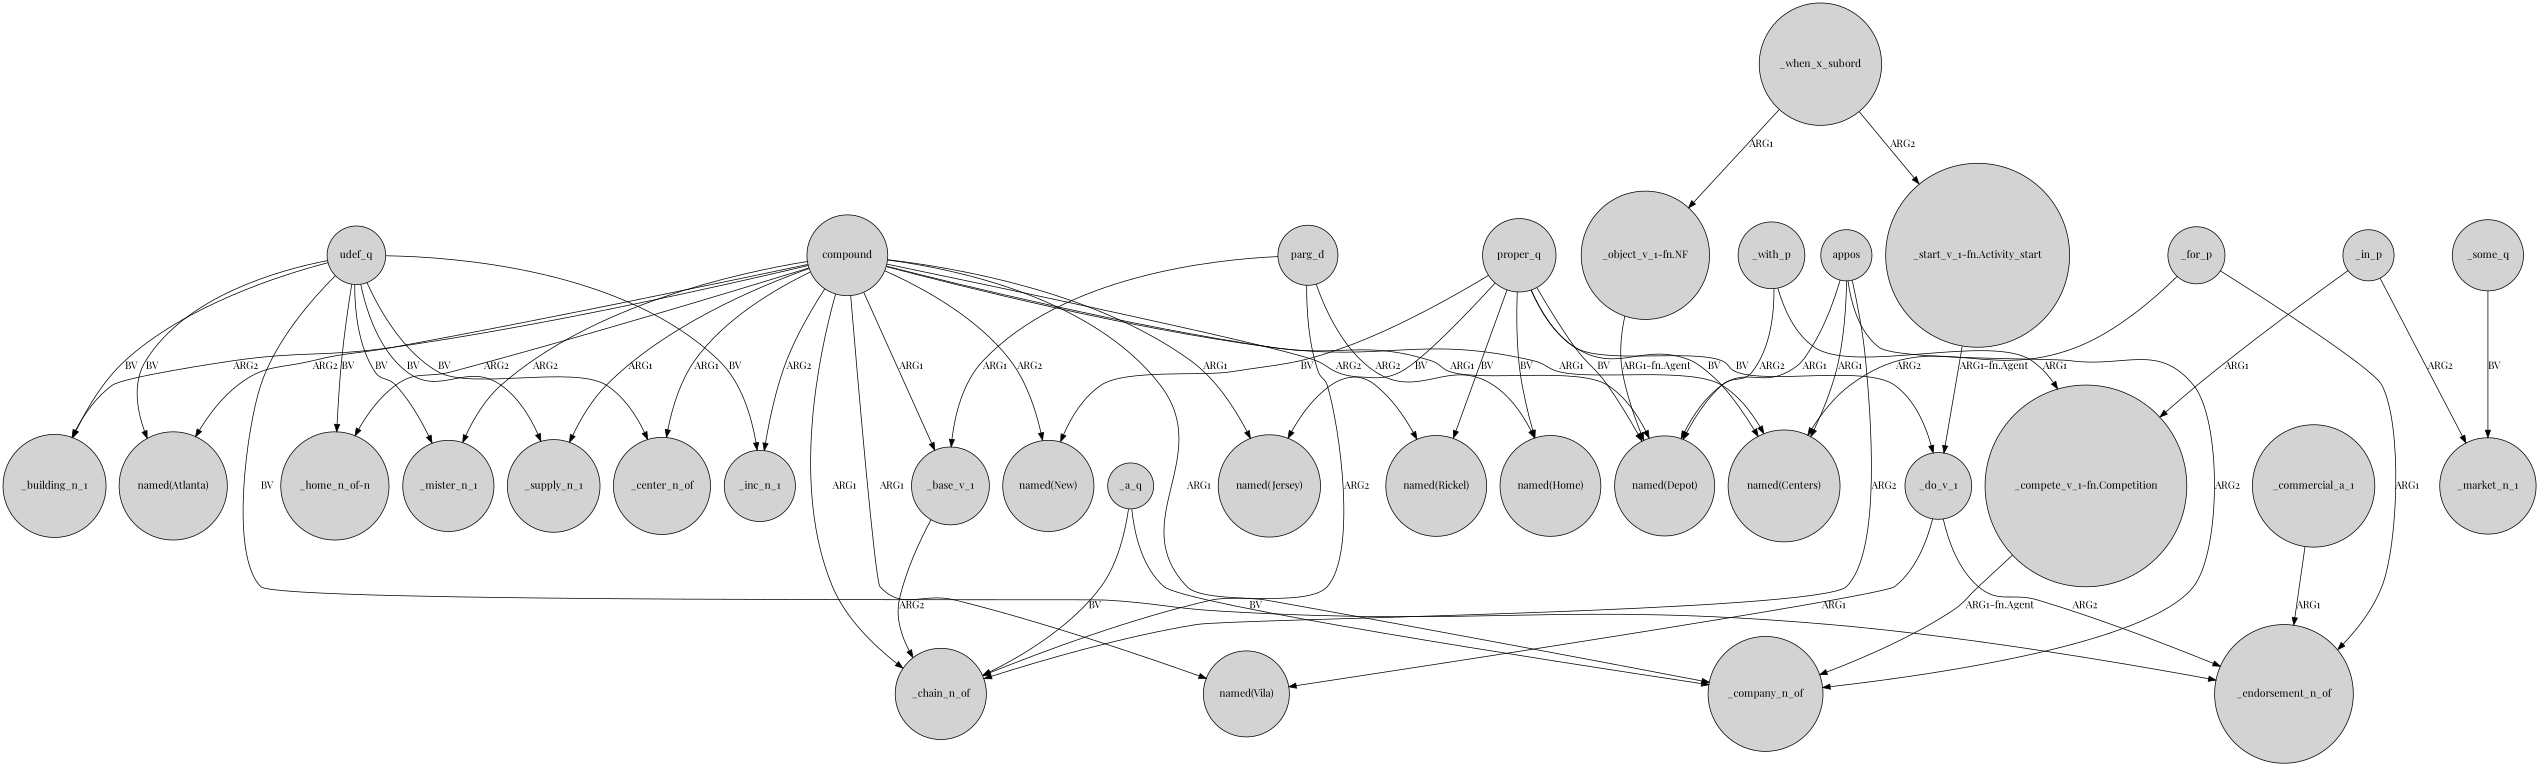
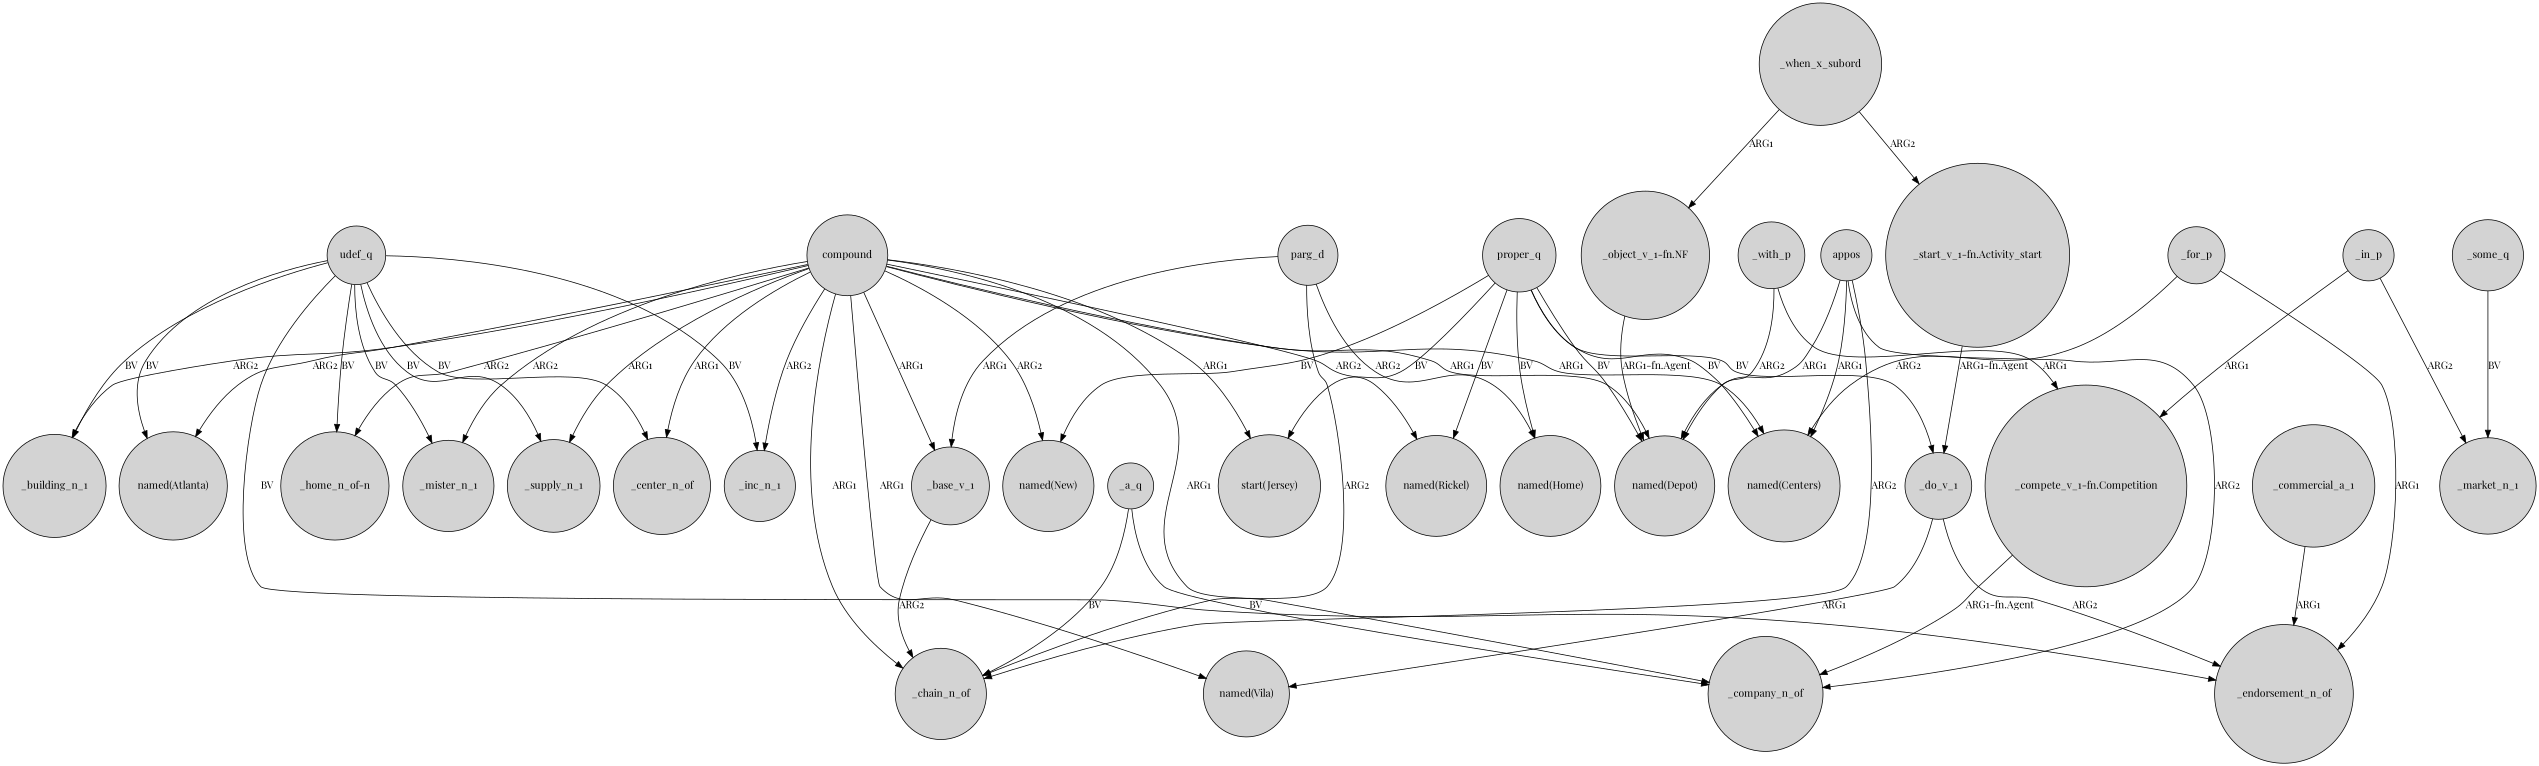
(1269, 486) -> (1269, 486)
